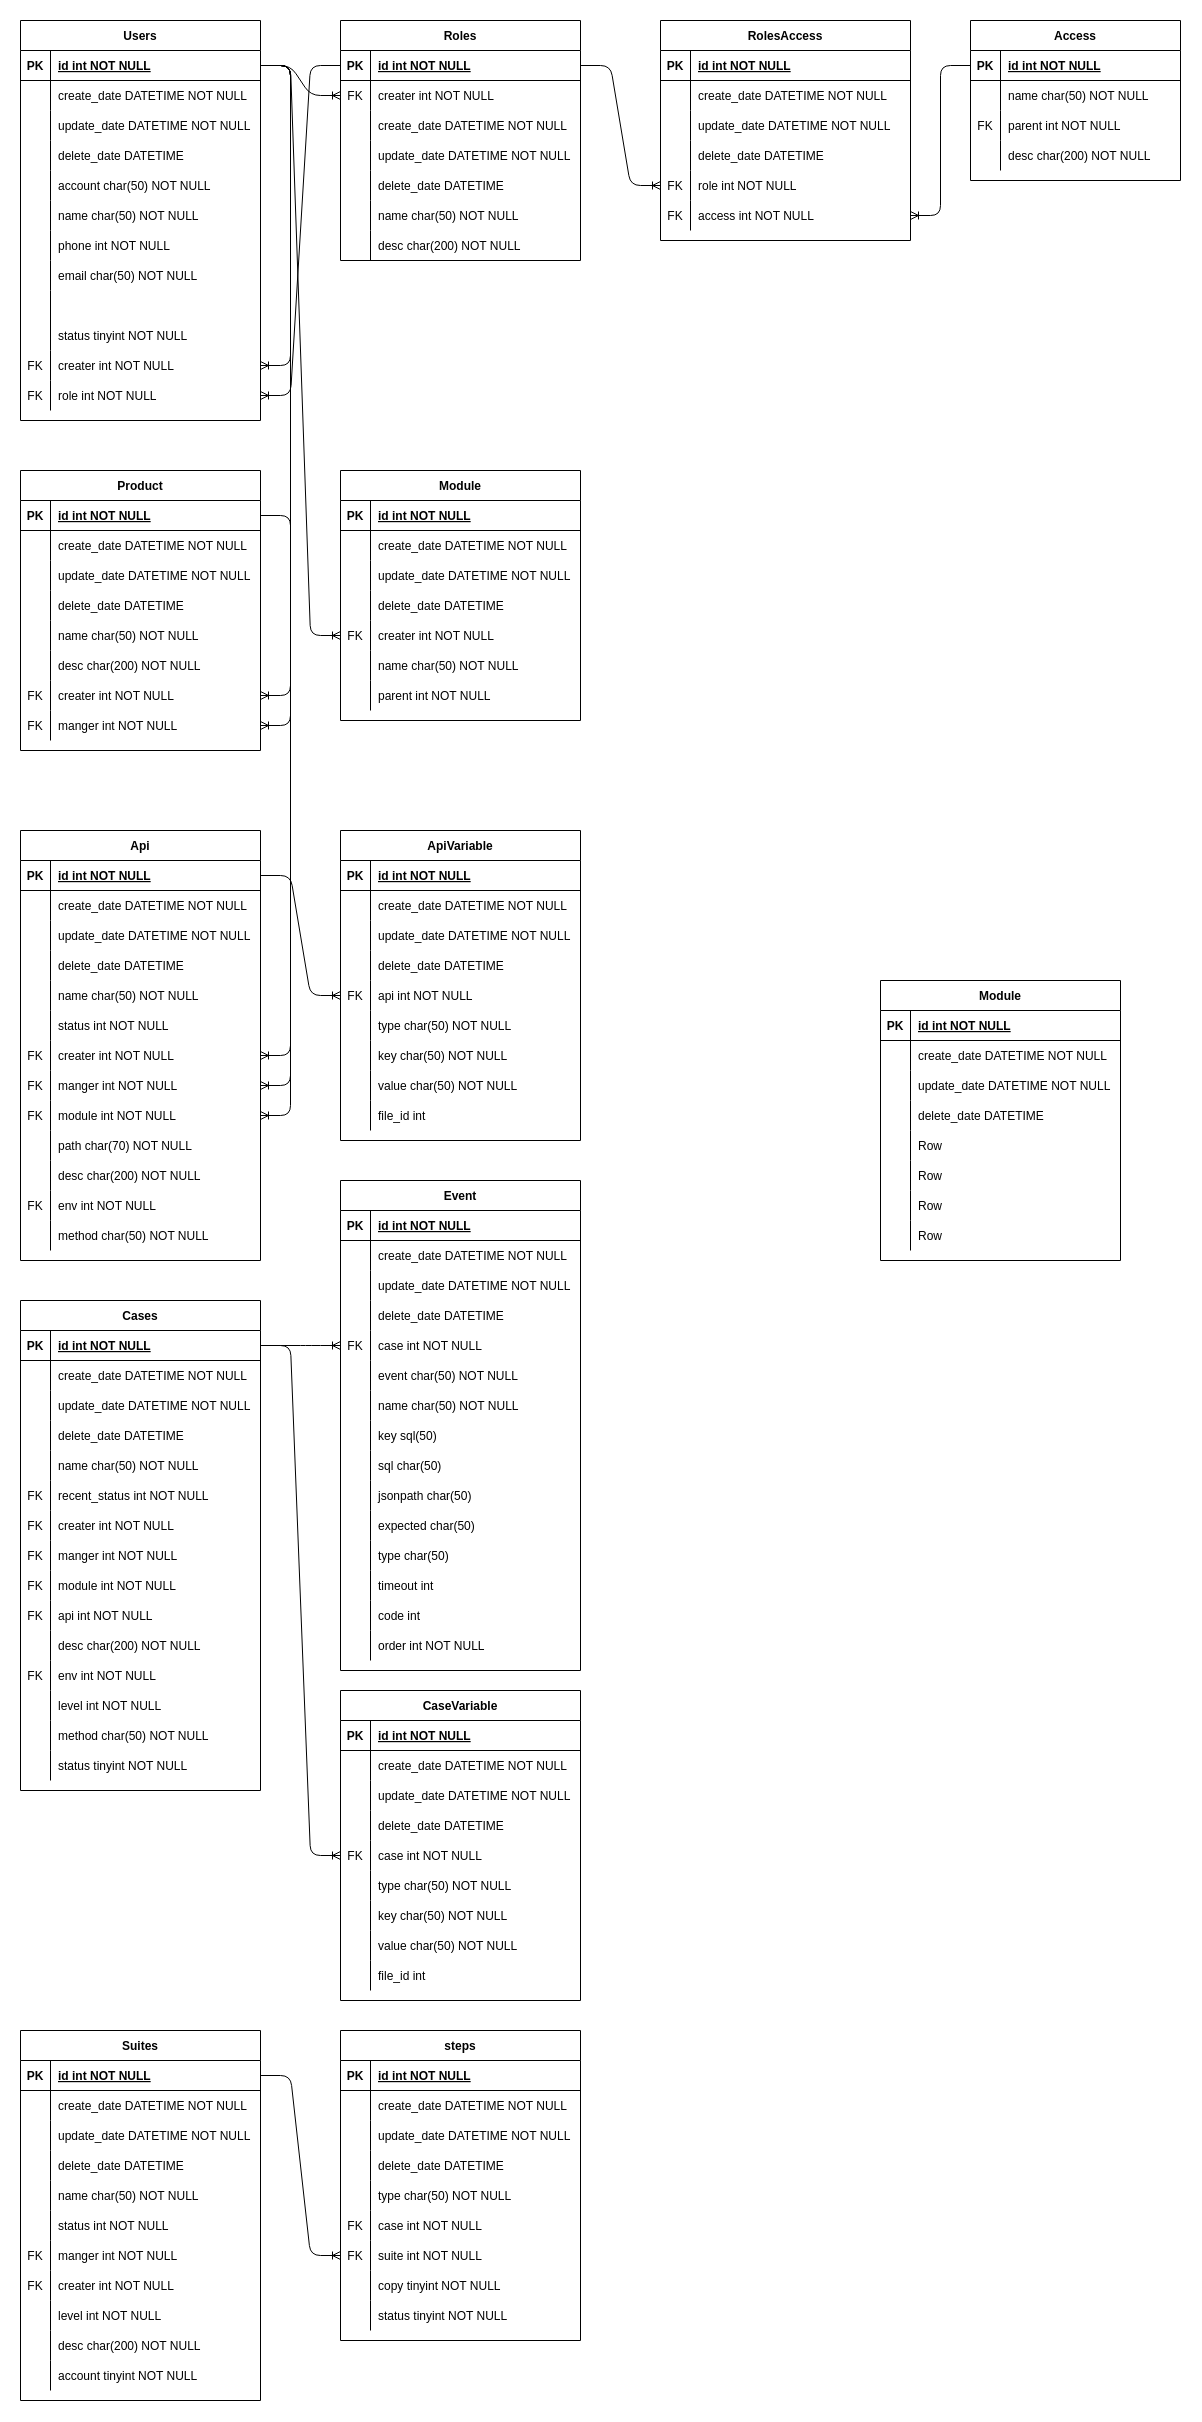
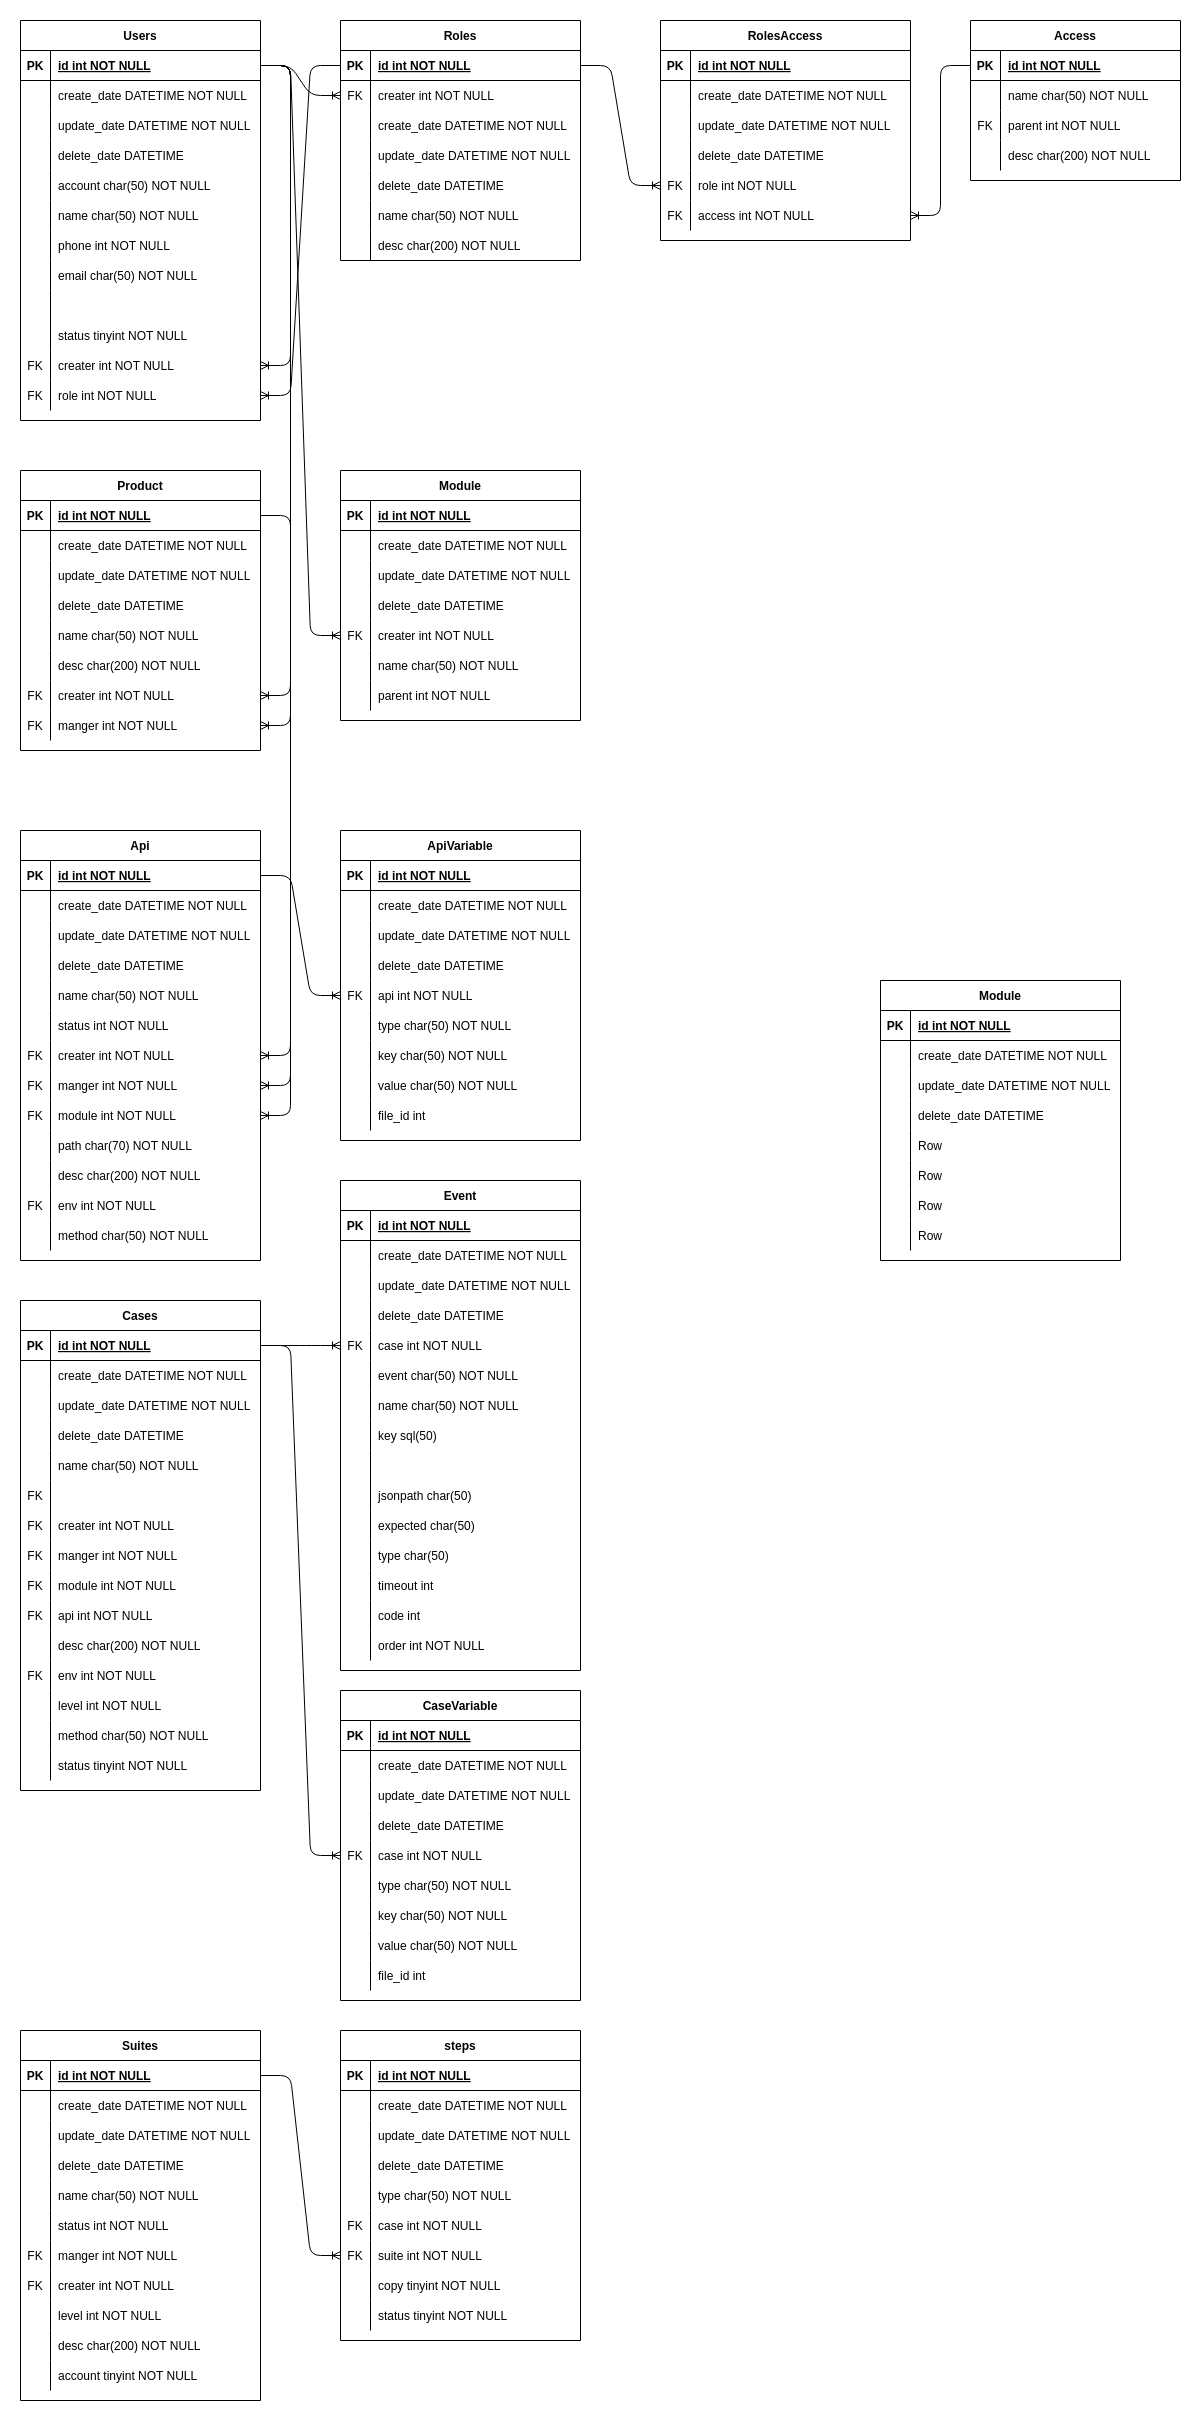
(476, 1466) -> none
(156, 1496) -> none
